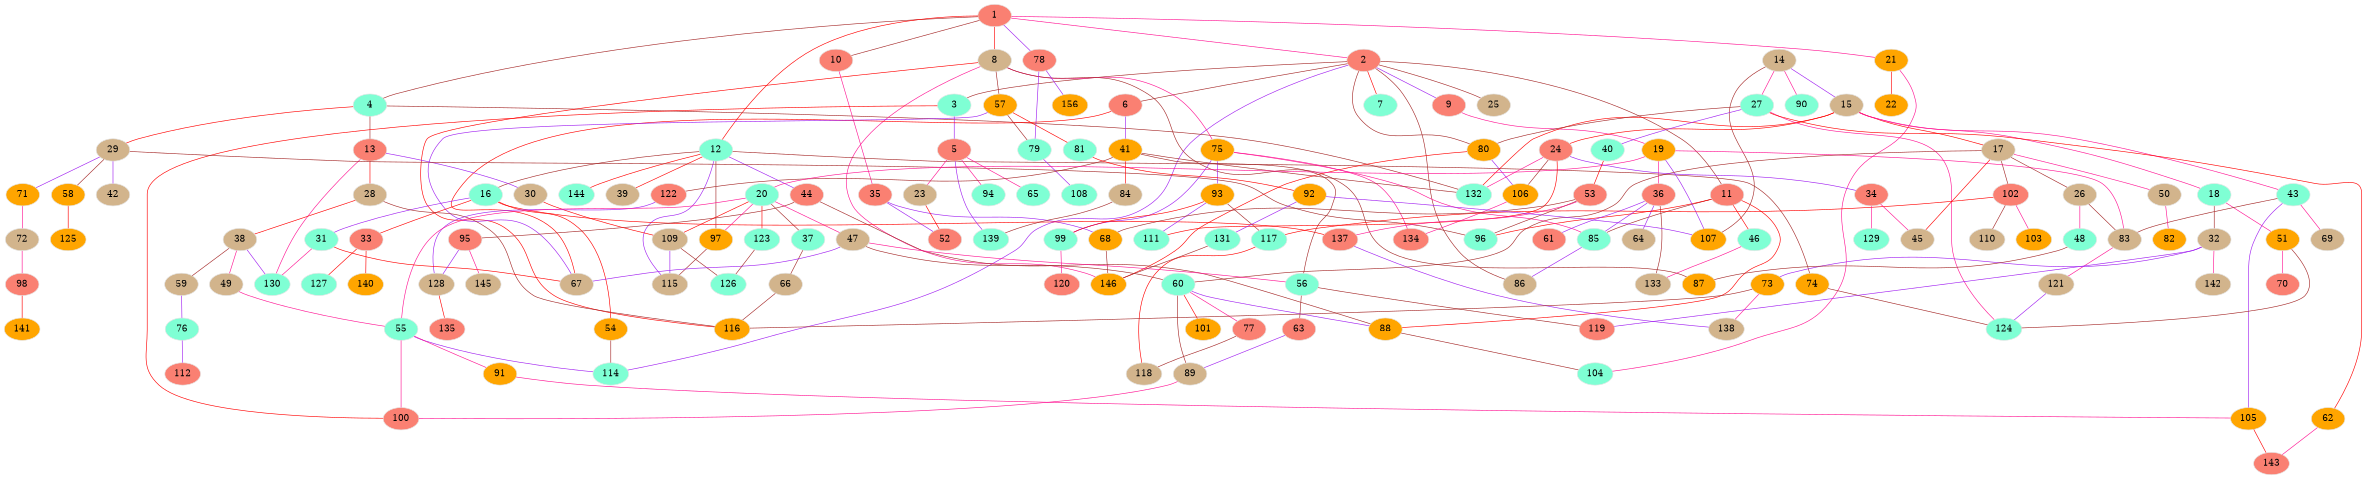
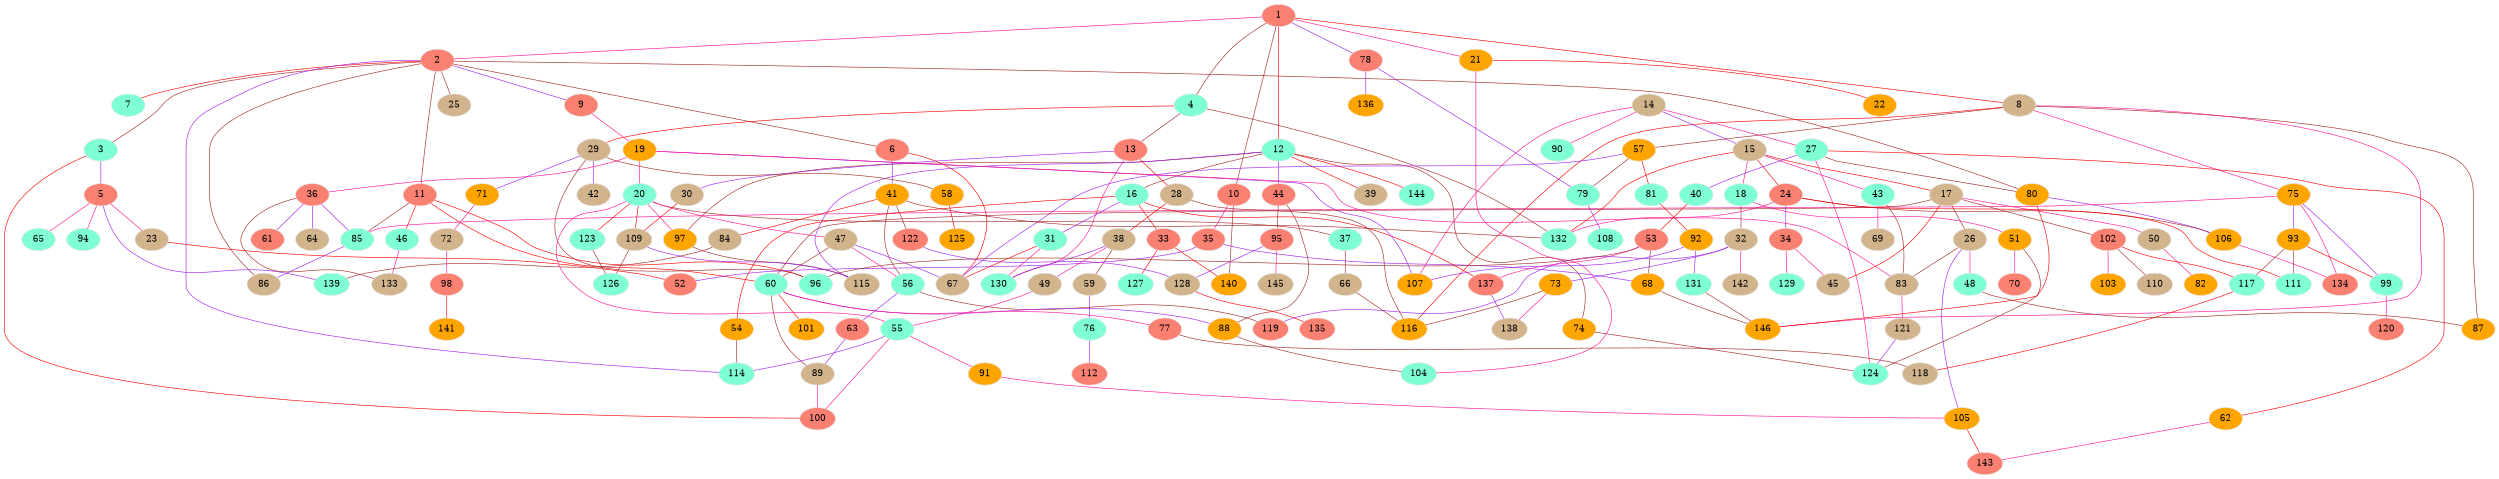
(1070, 105) -> (1366, 105)
(1739, 144) -> (1511, 158)
(1194, 211) -> (2294, 260)
none -> (1231, 240)
(2248, 300) -> (1942, 327)
(1301, 307) -> (880, 307)
(1633, 310) -> (553, 260)
